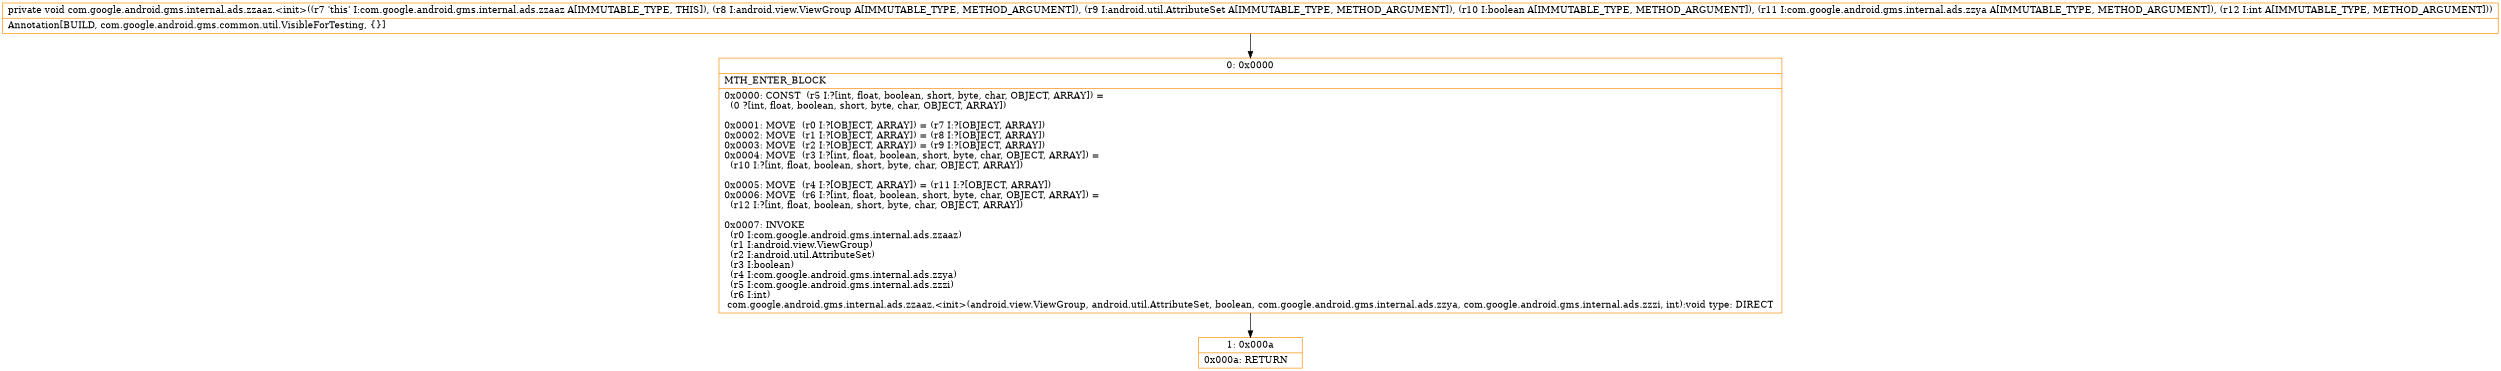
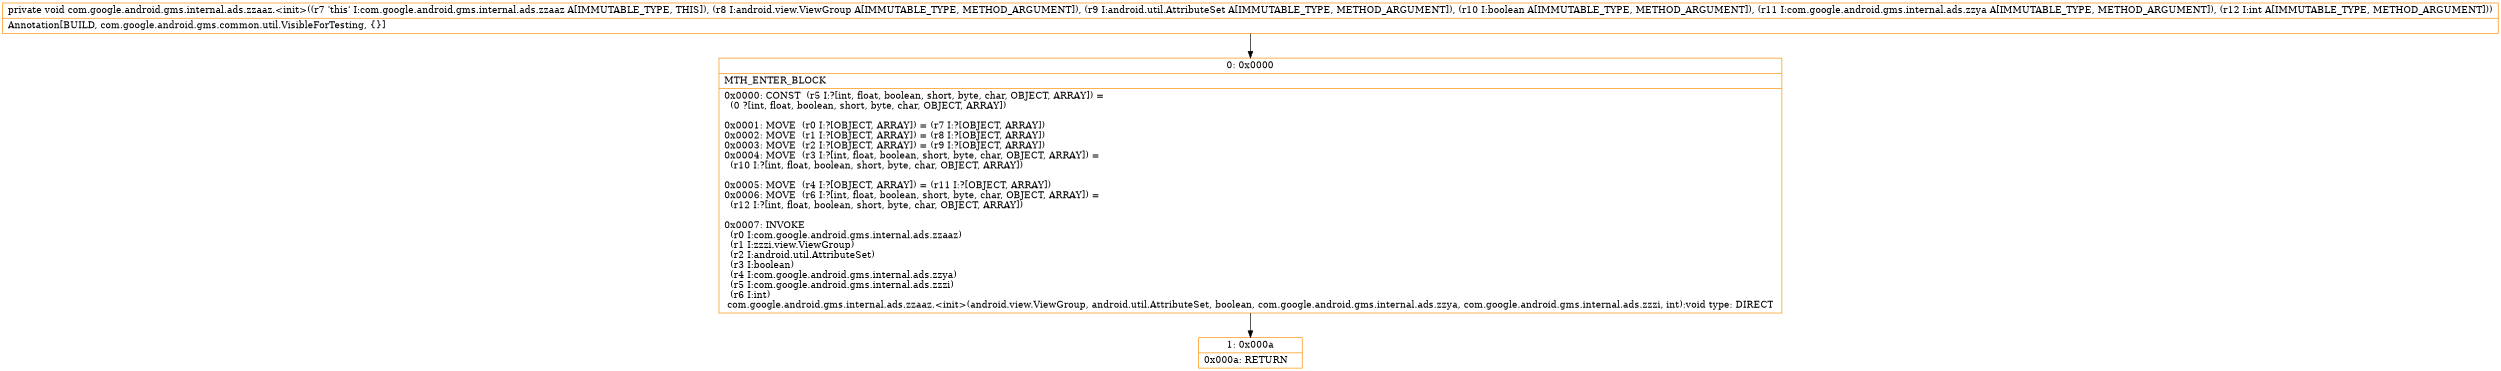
(799, 245) -> (789, 245)
